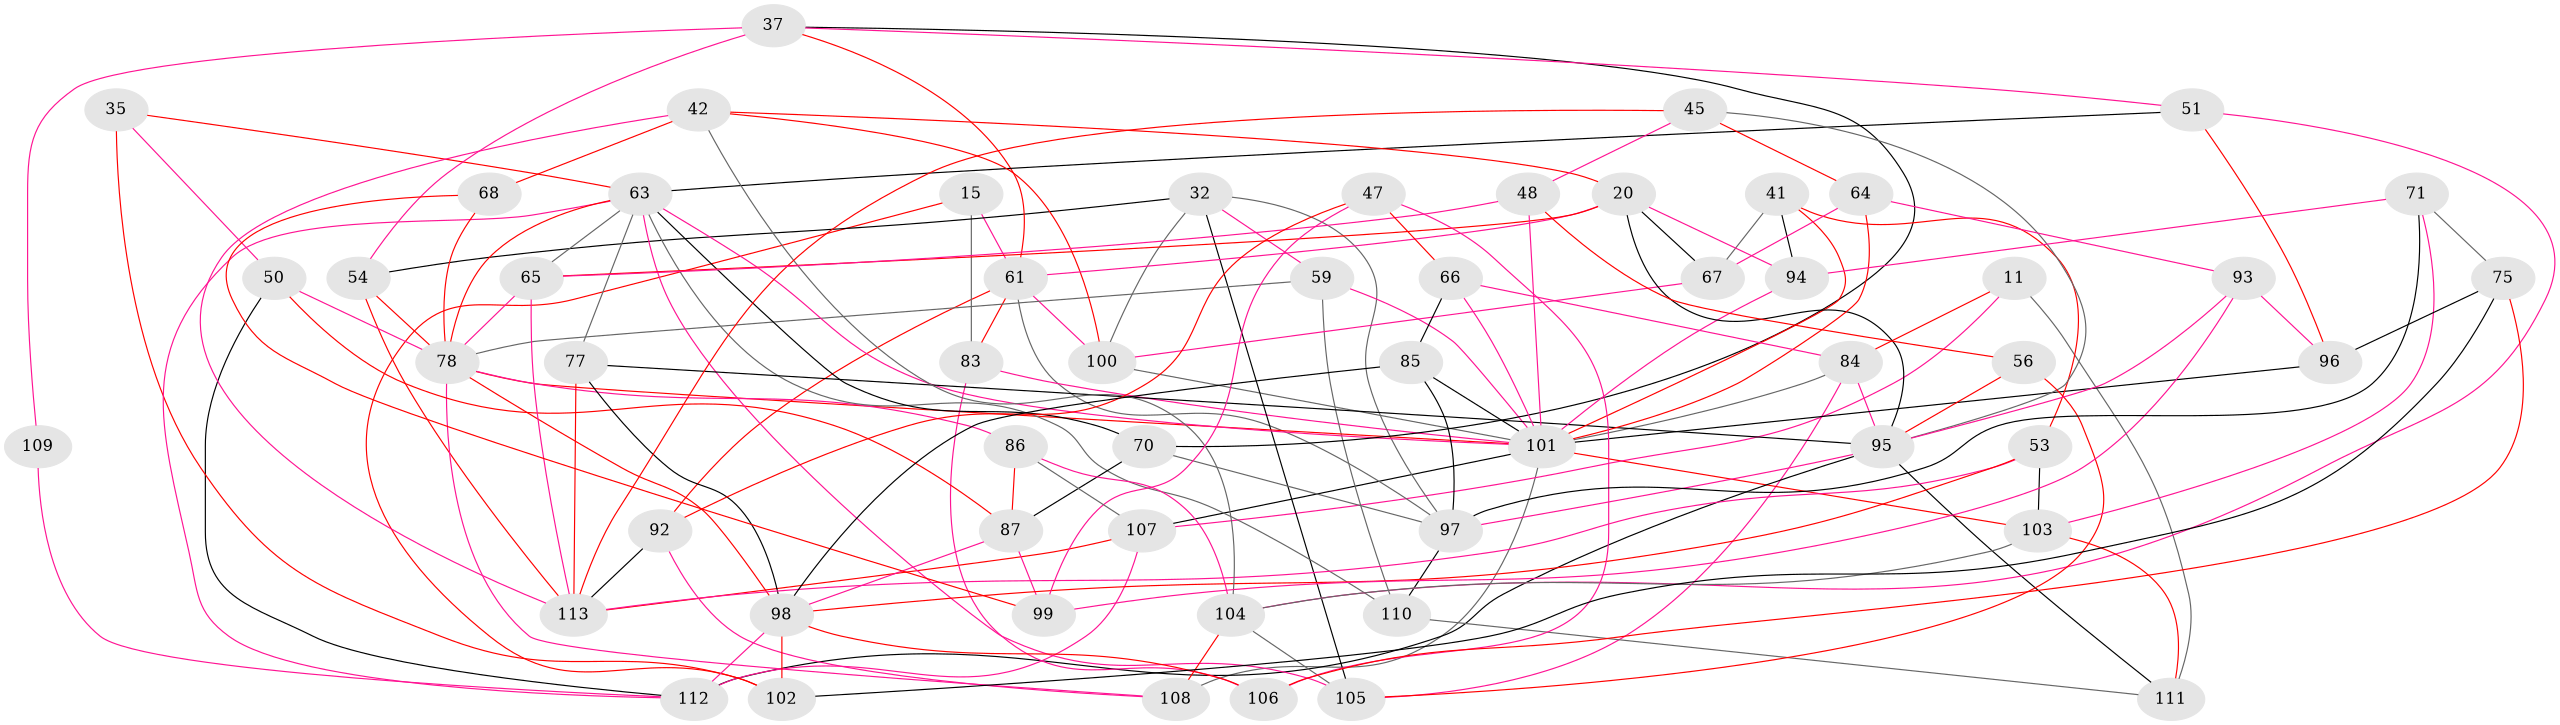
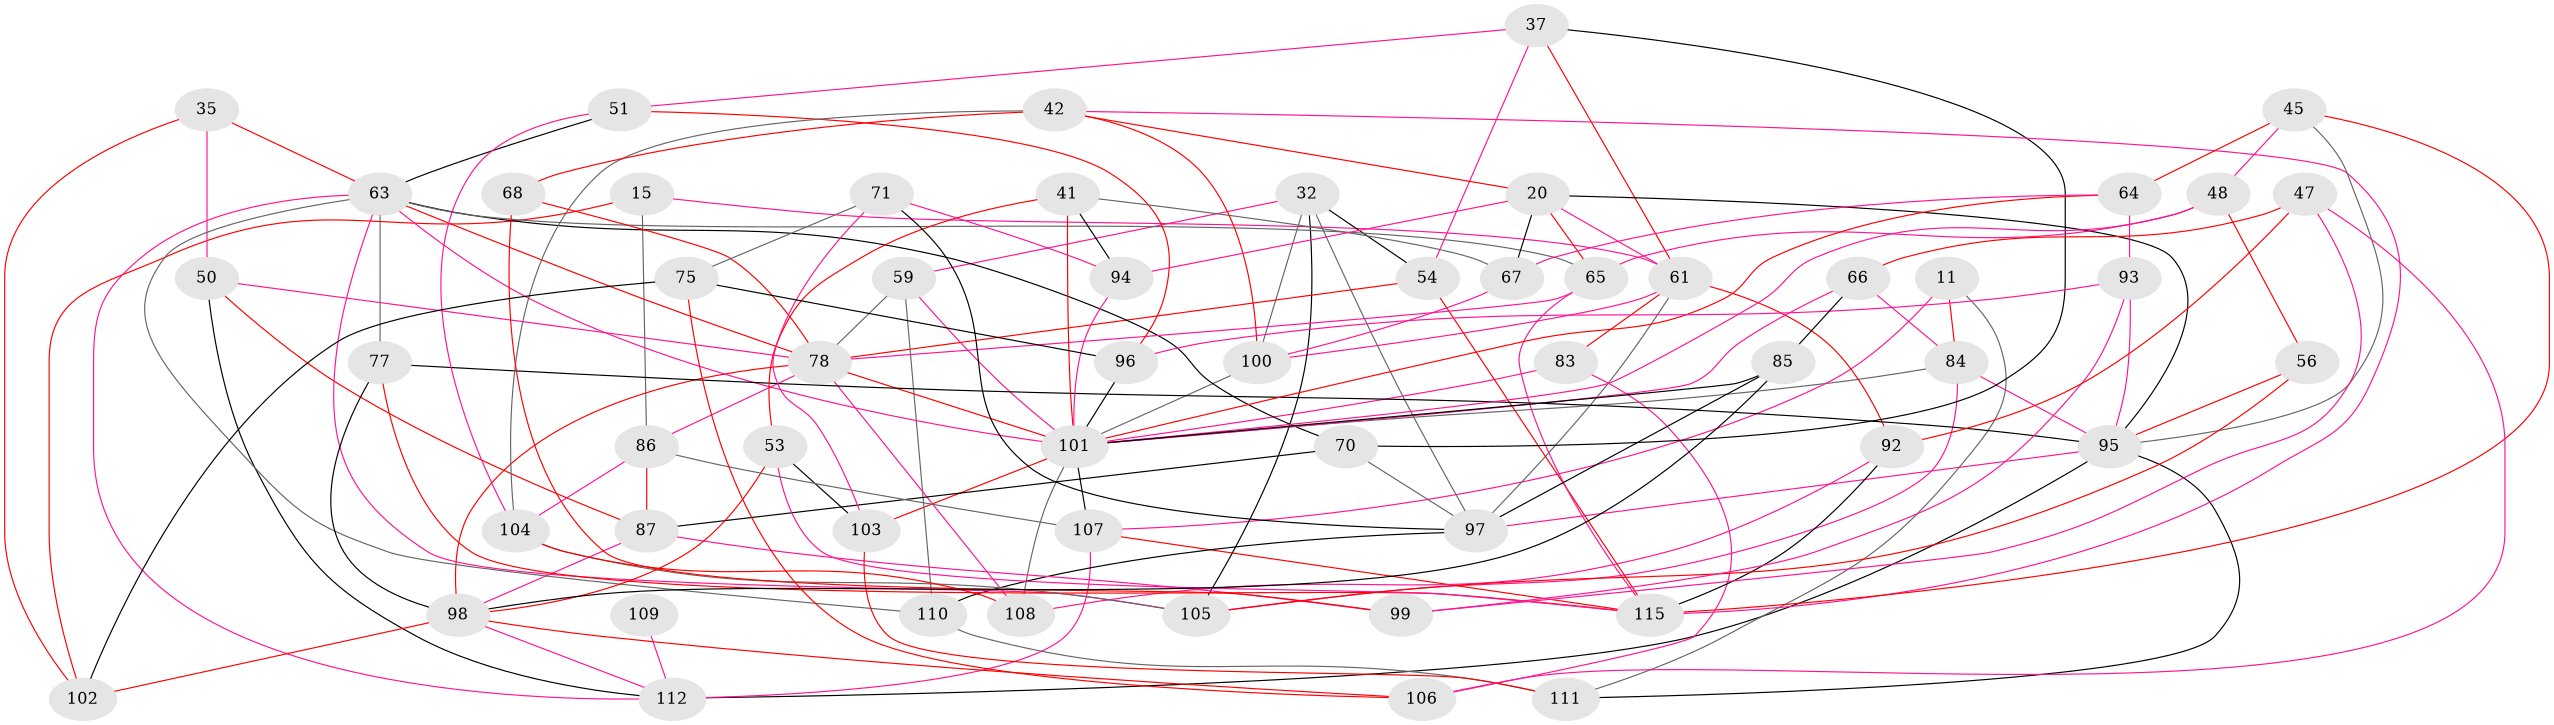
(230, 58) -> none
(971, 278) -> (644, 320)
(1638, 584) -> none
(574, 615) -> (1650, 615)
